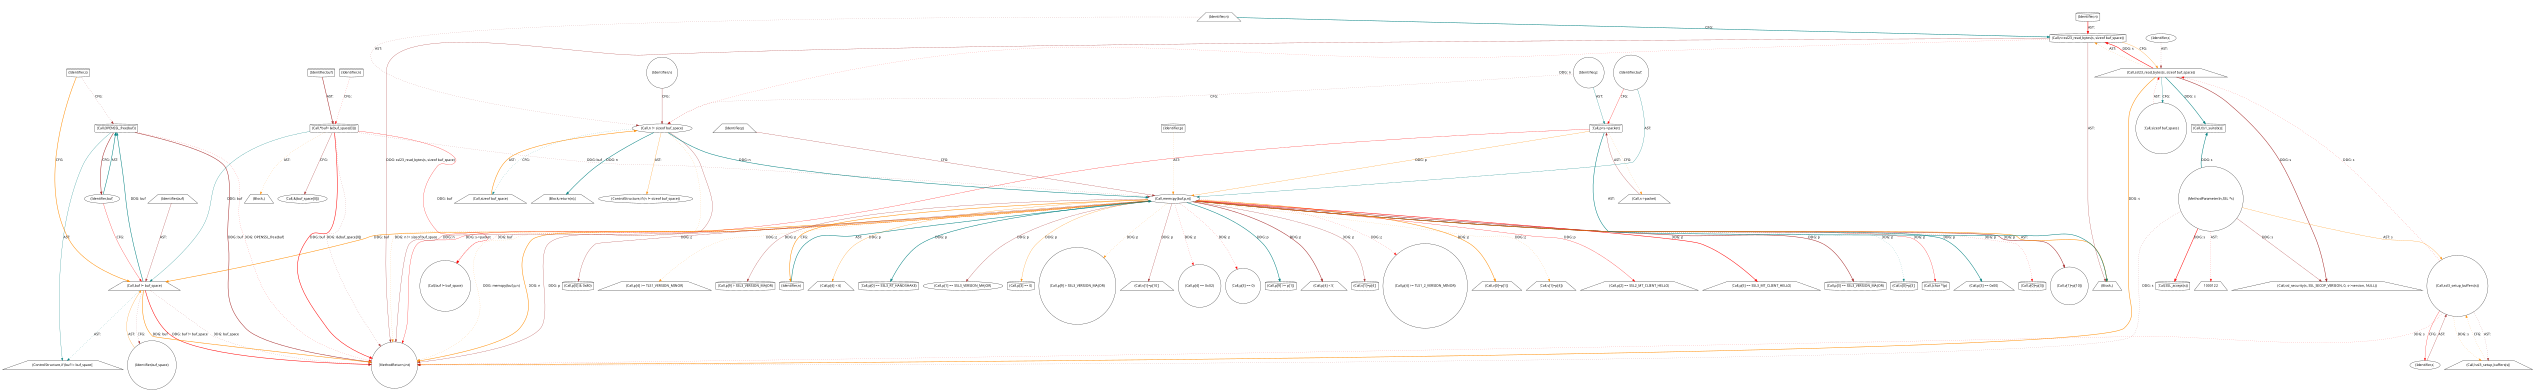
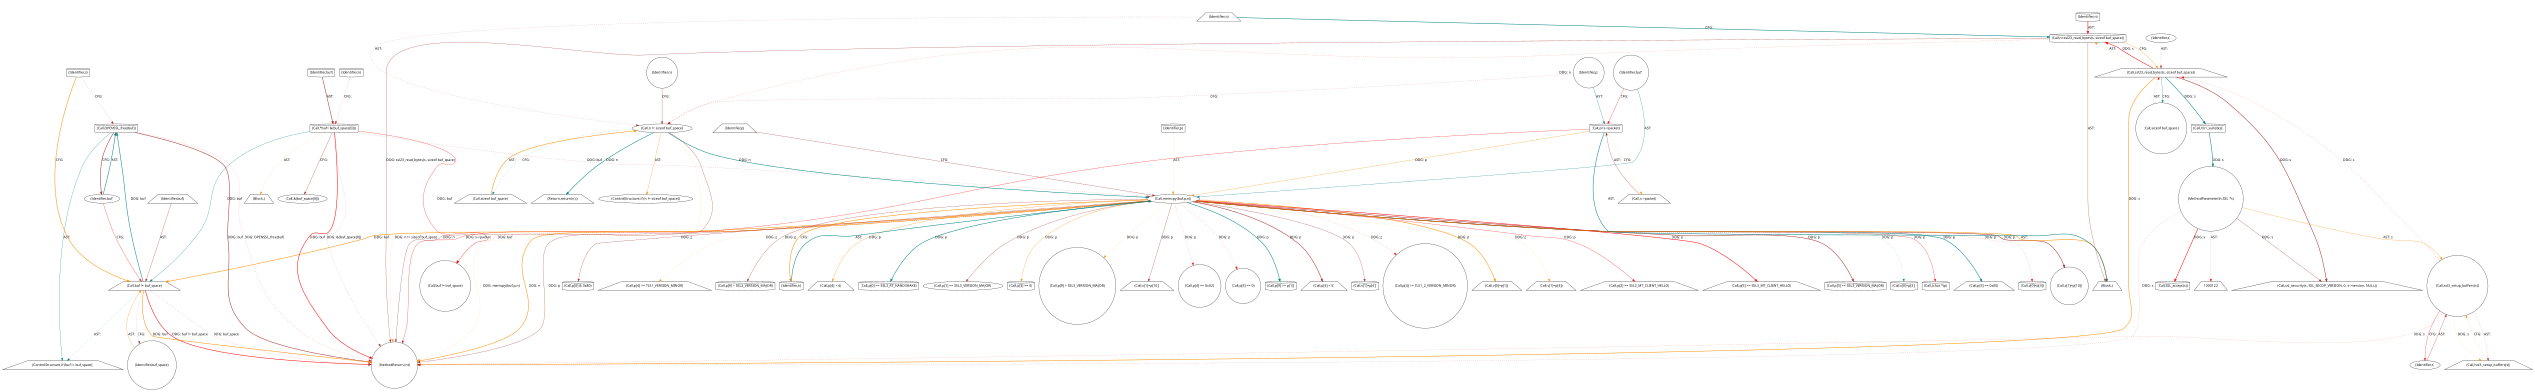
(2202, 151) -> (2212, 148)
(563, 199) -> (563, 199)
